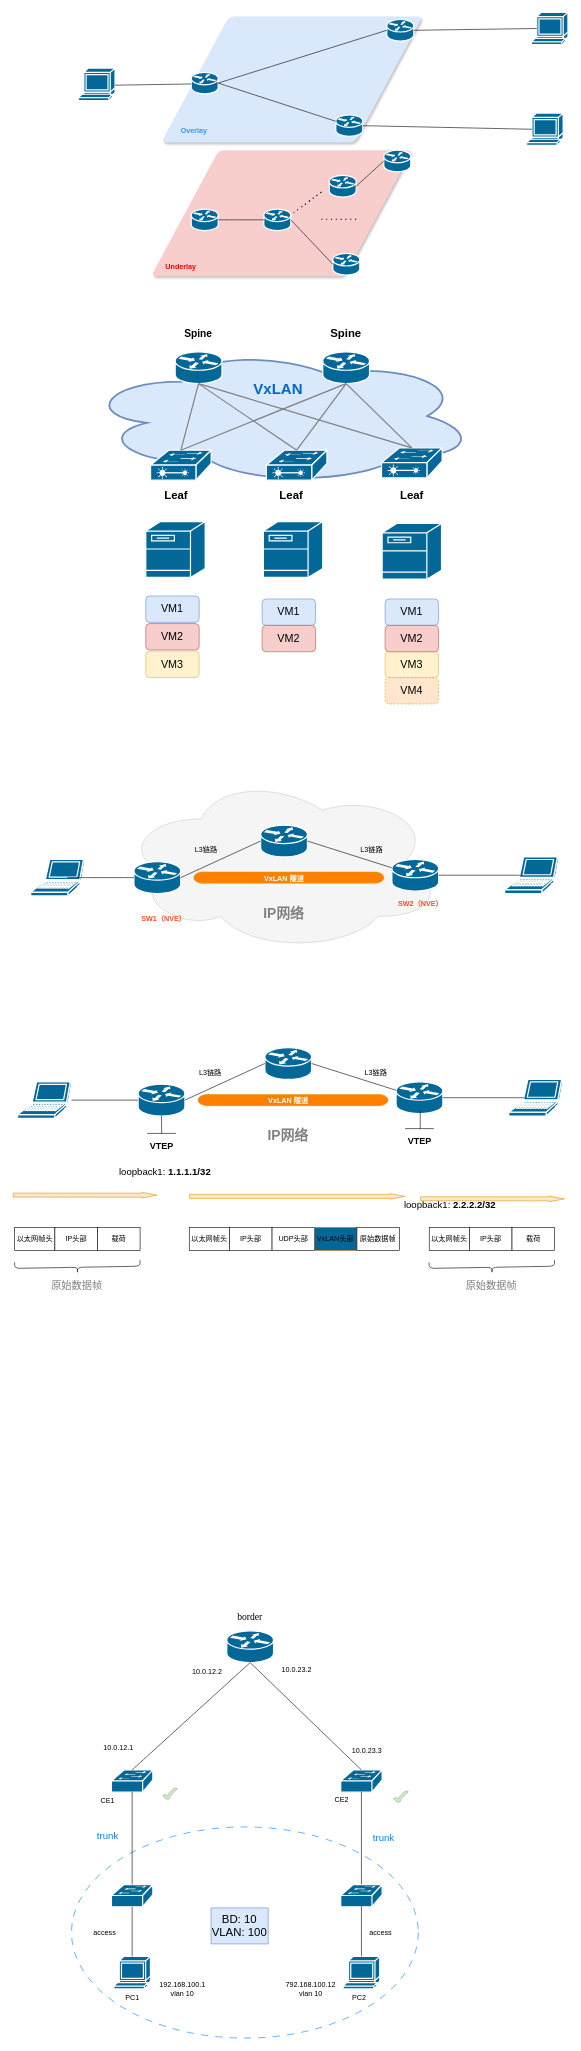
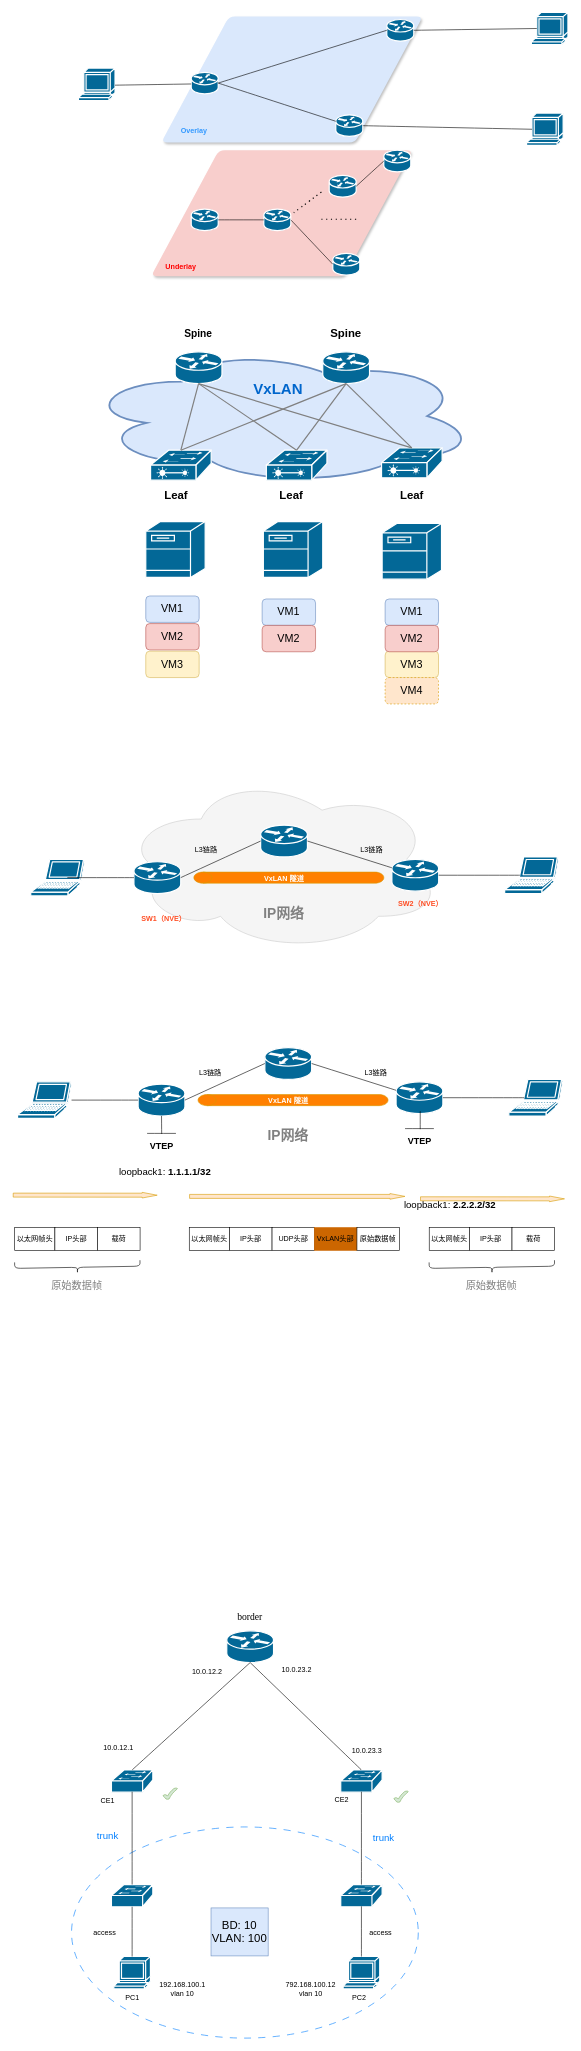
(336, 1239) -> (336, 1239)
(239, 1926) -> (239, 1932)
